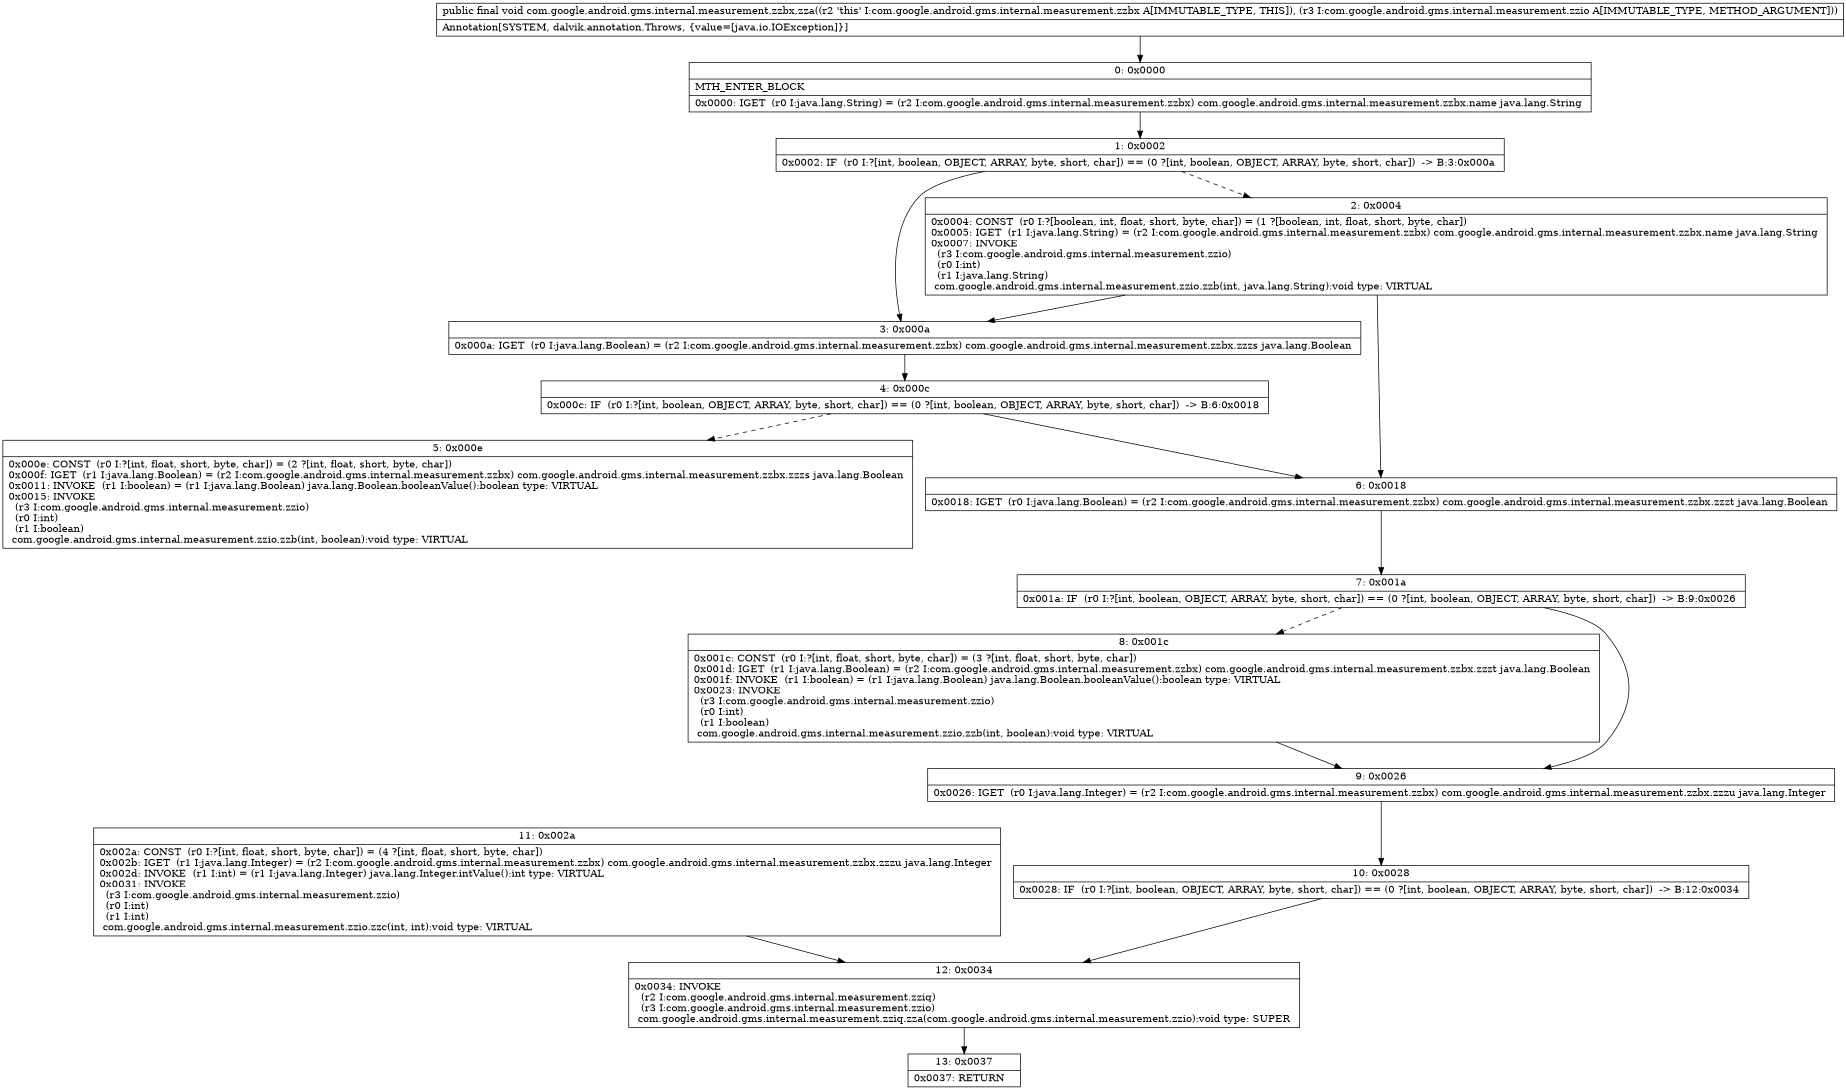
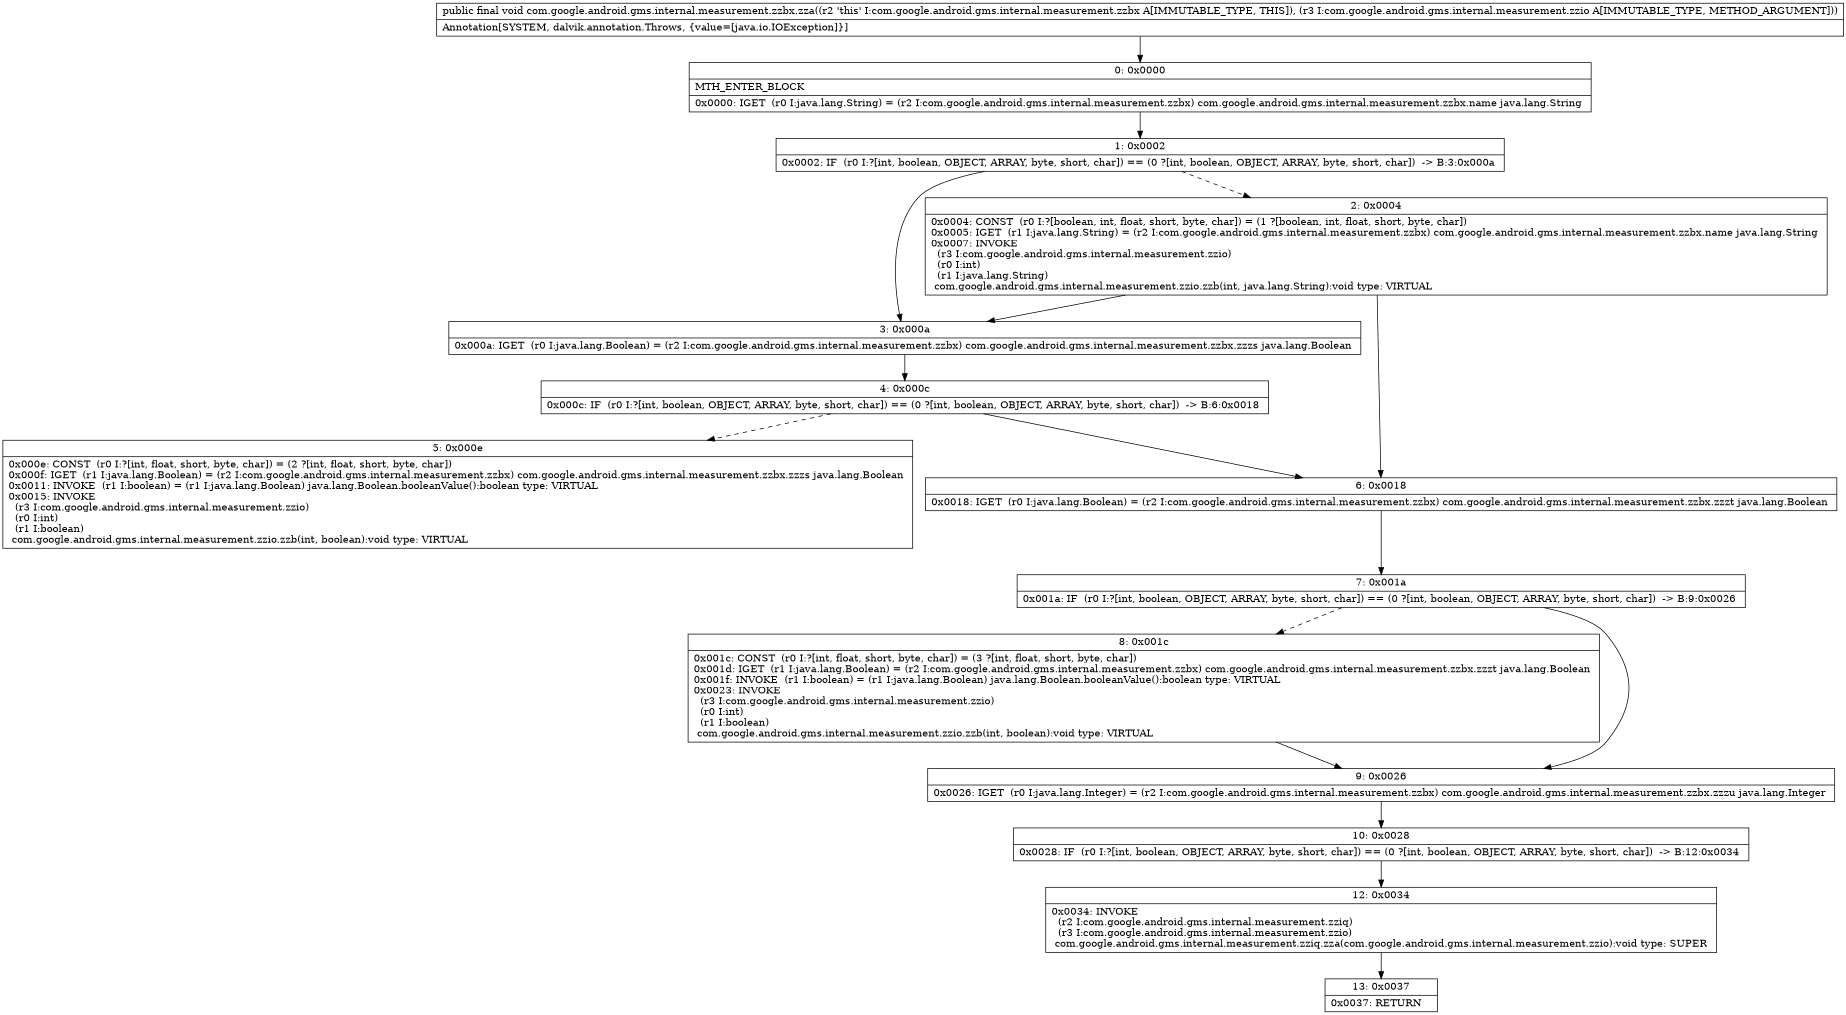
(547, 882) -> none
